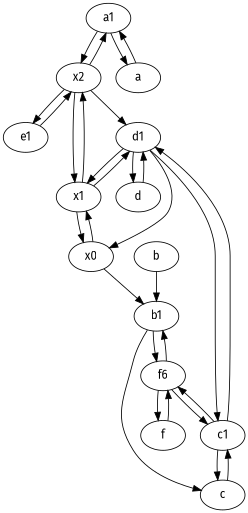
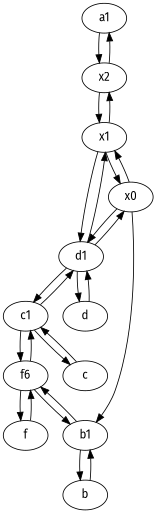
(138, 78) -> none
(105, 105) -> (105, 222)
(26, 137) -> none
(123, 425) -> (80, 461)
